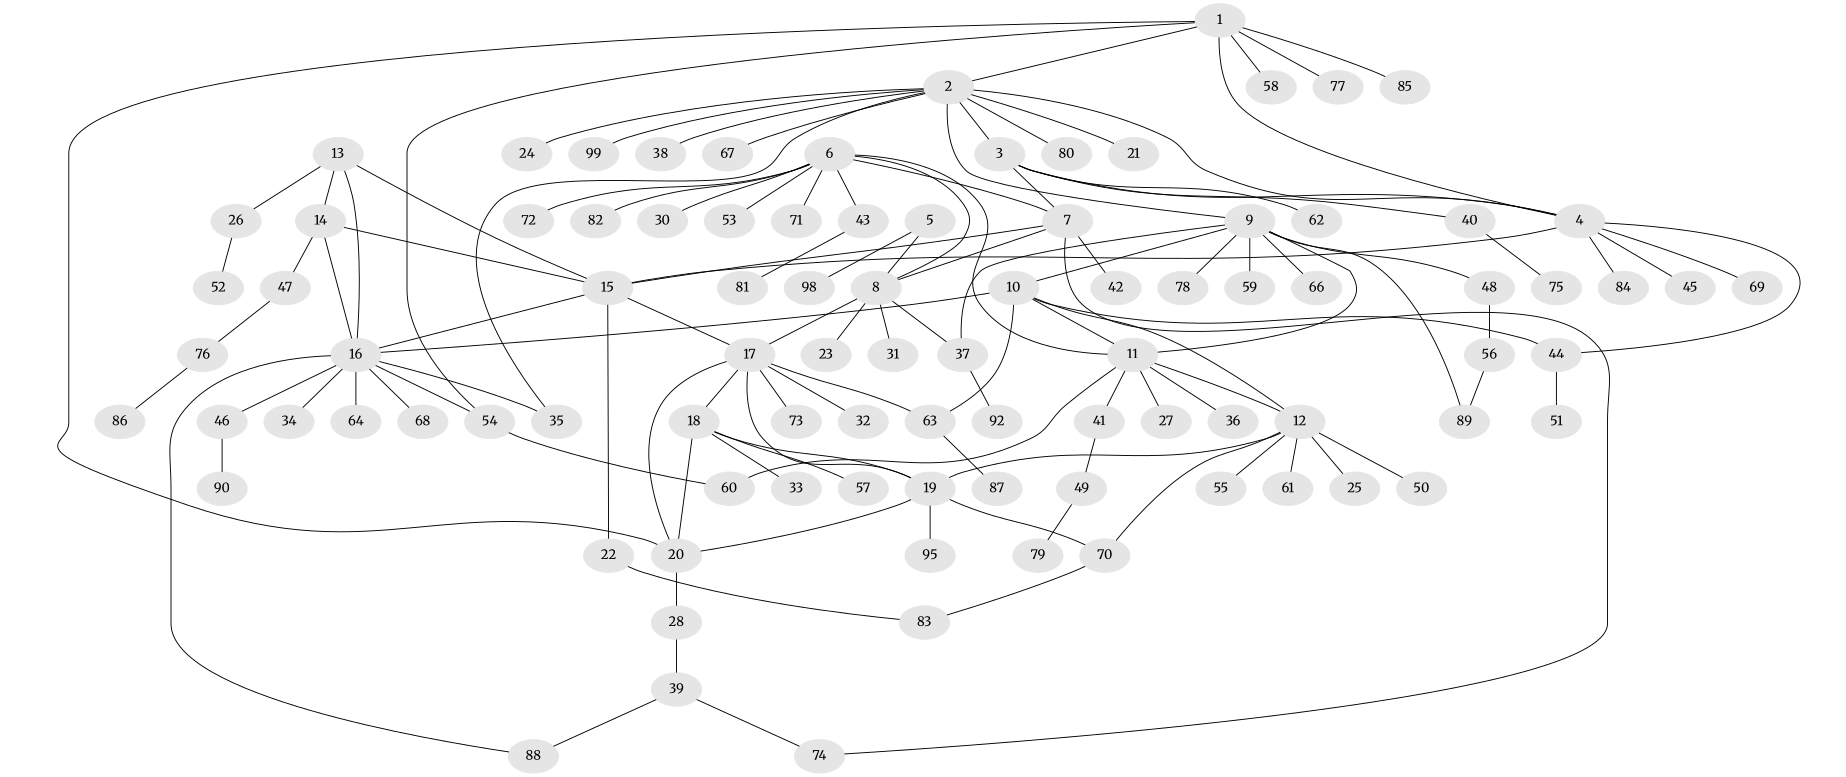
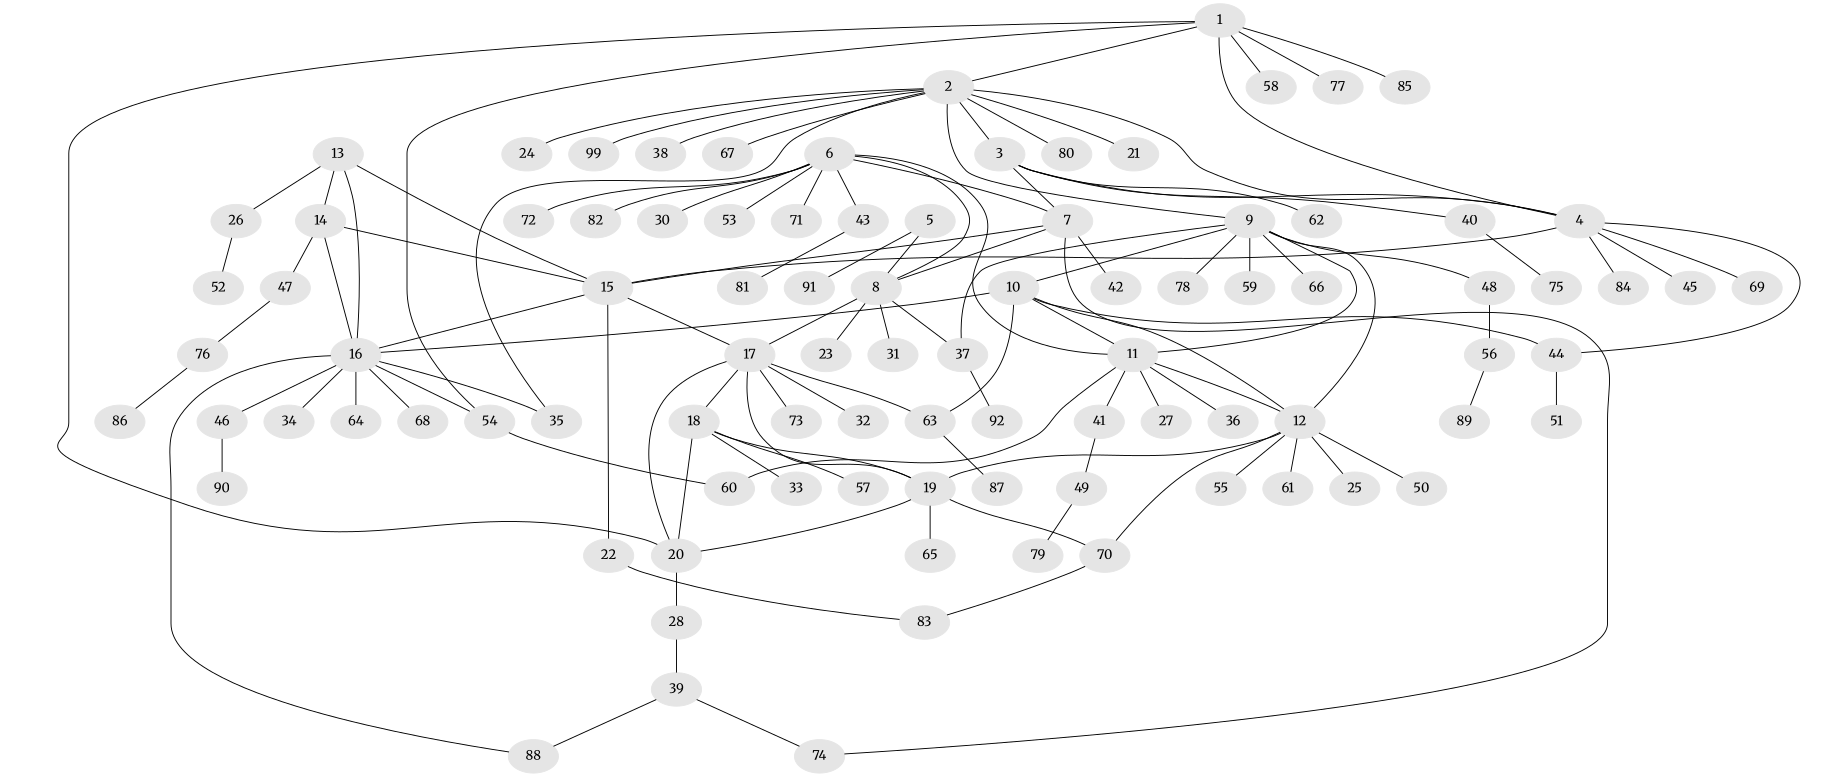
(1395, 284) -> (1374, 295)
(809, 288) -> (809, 288)
(930, 556) -> (930, 556)
